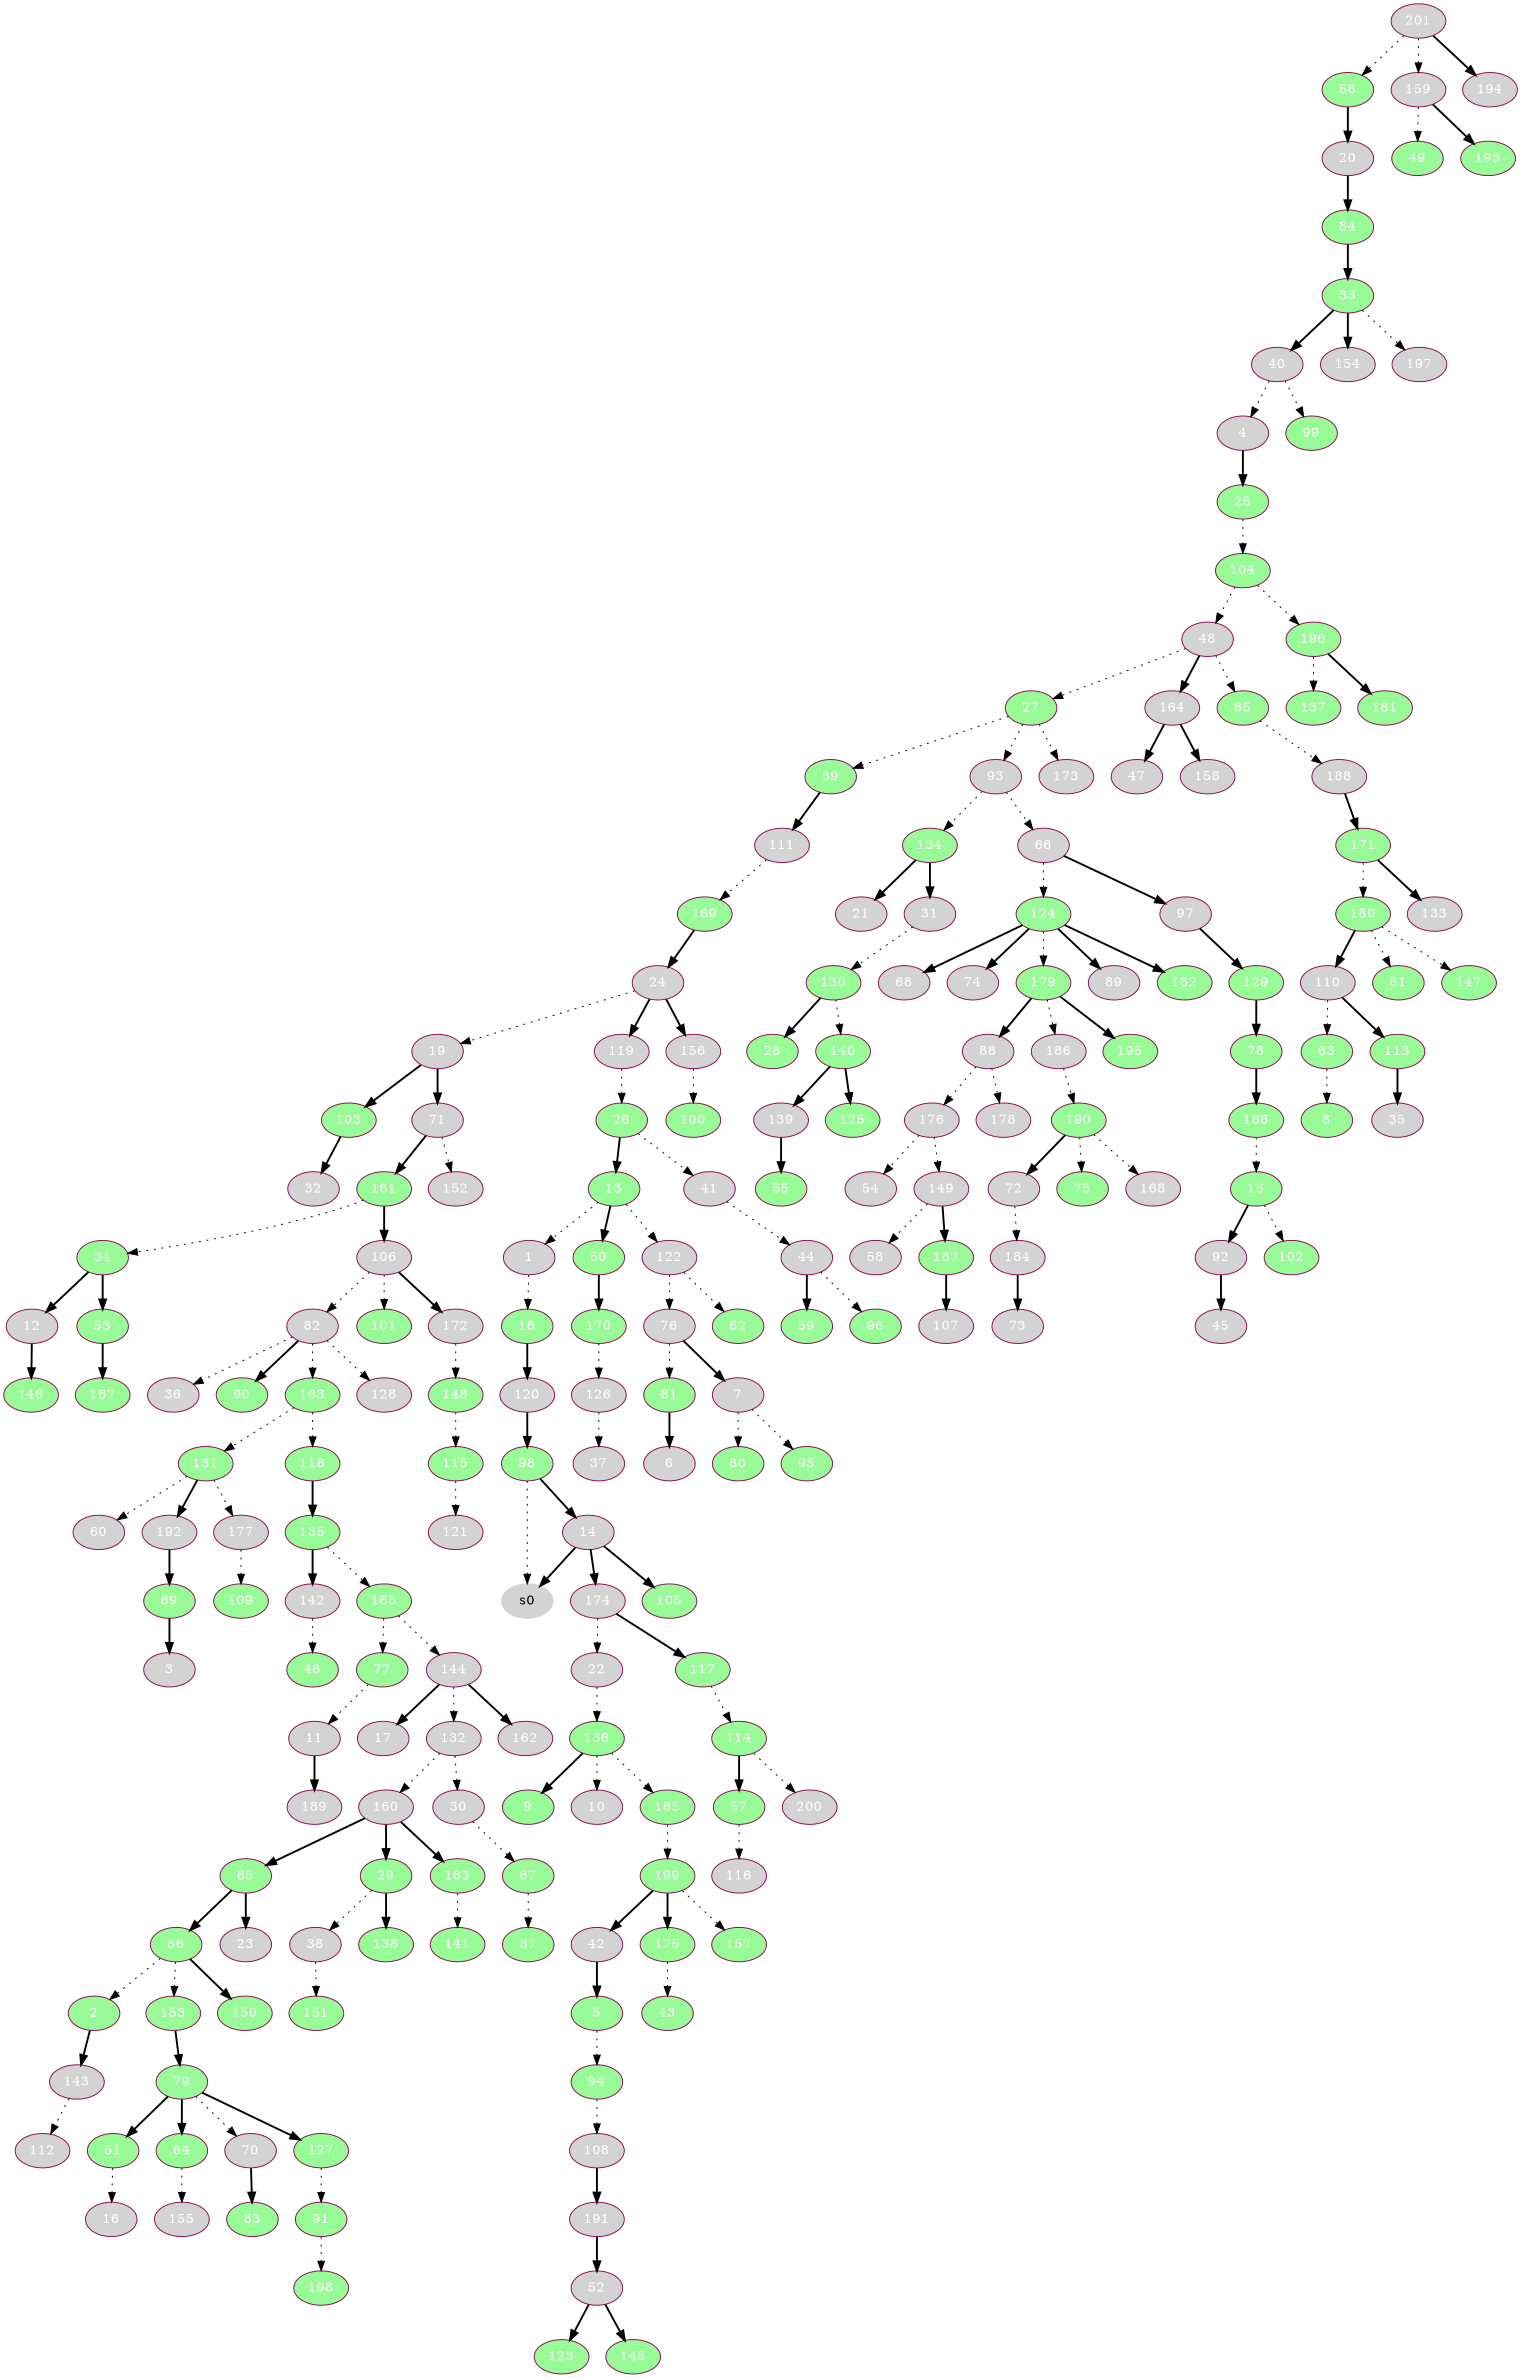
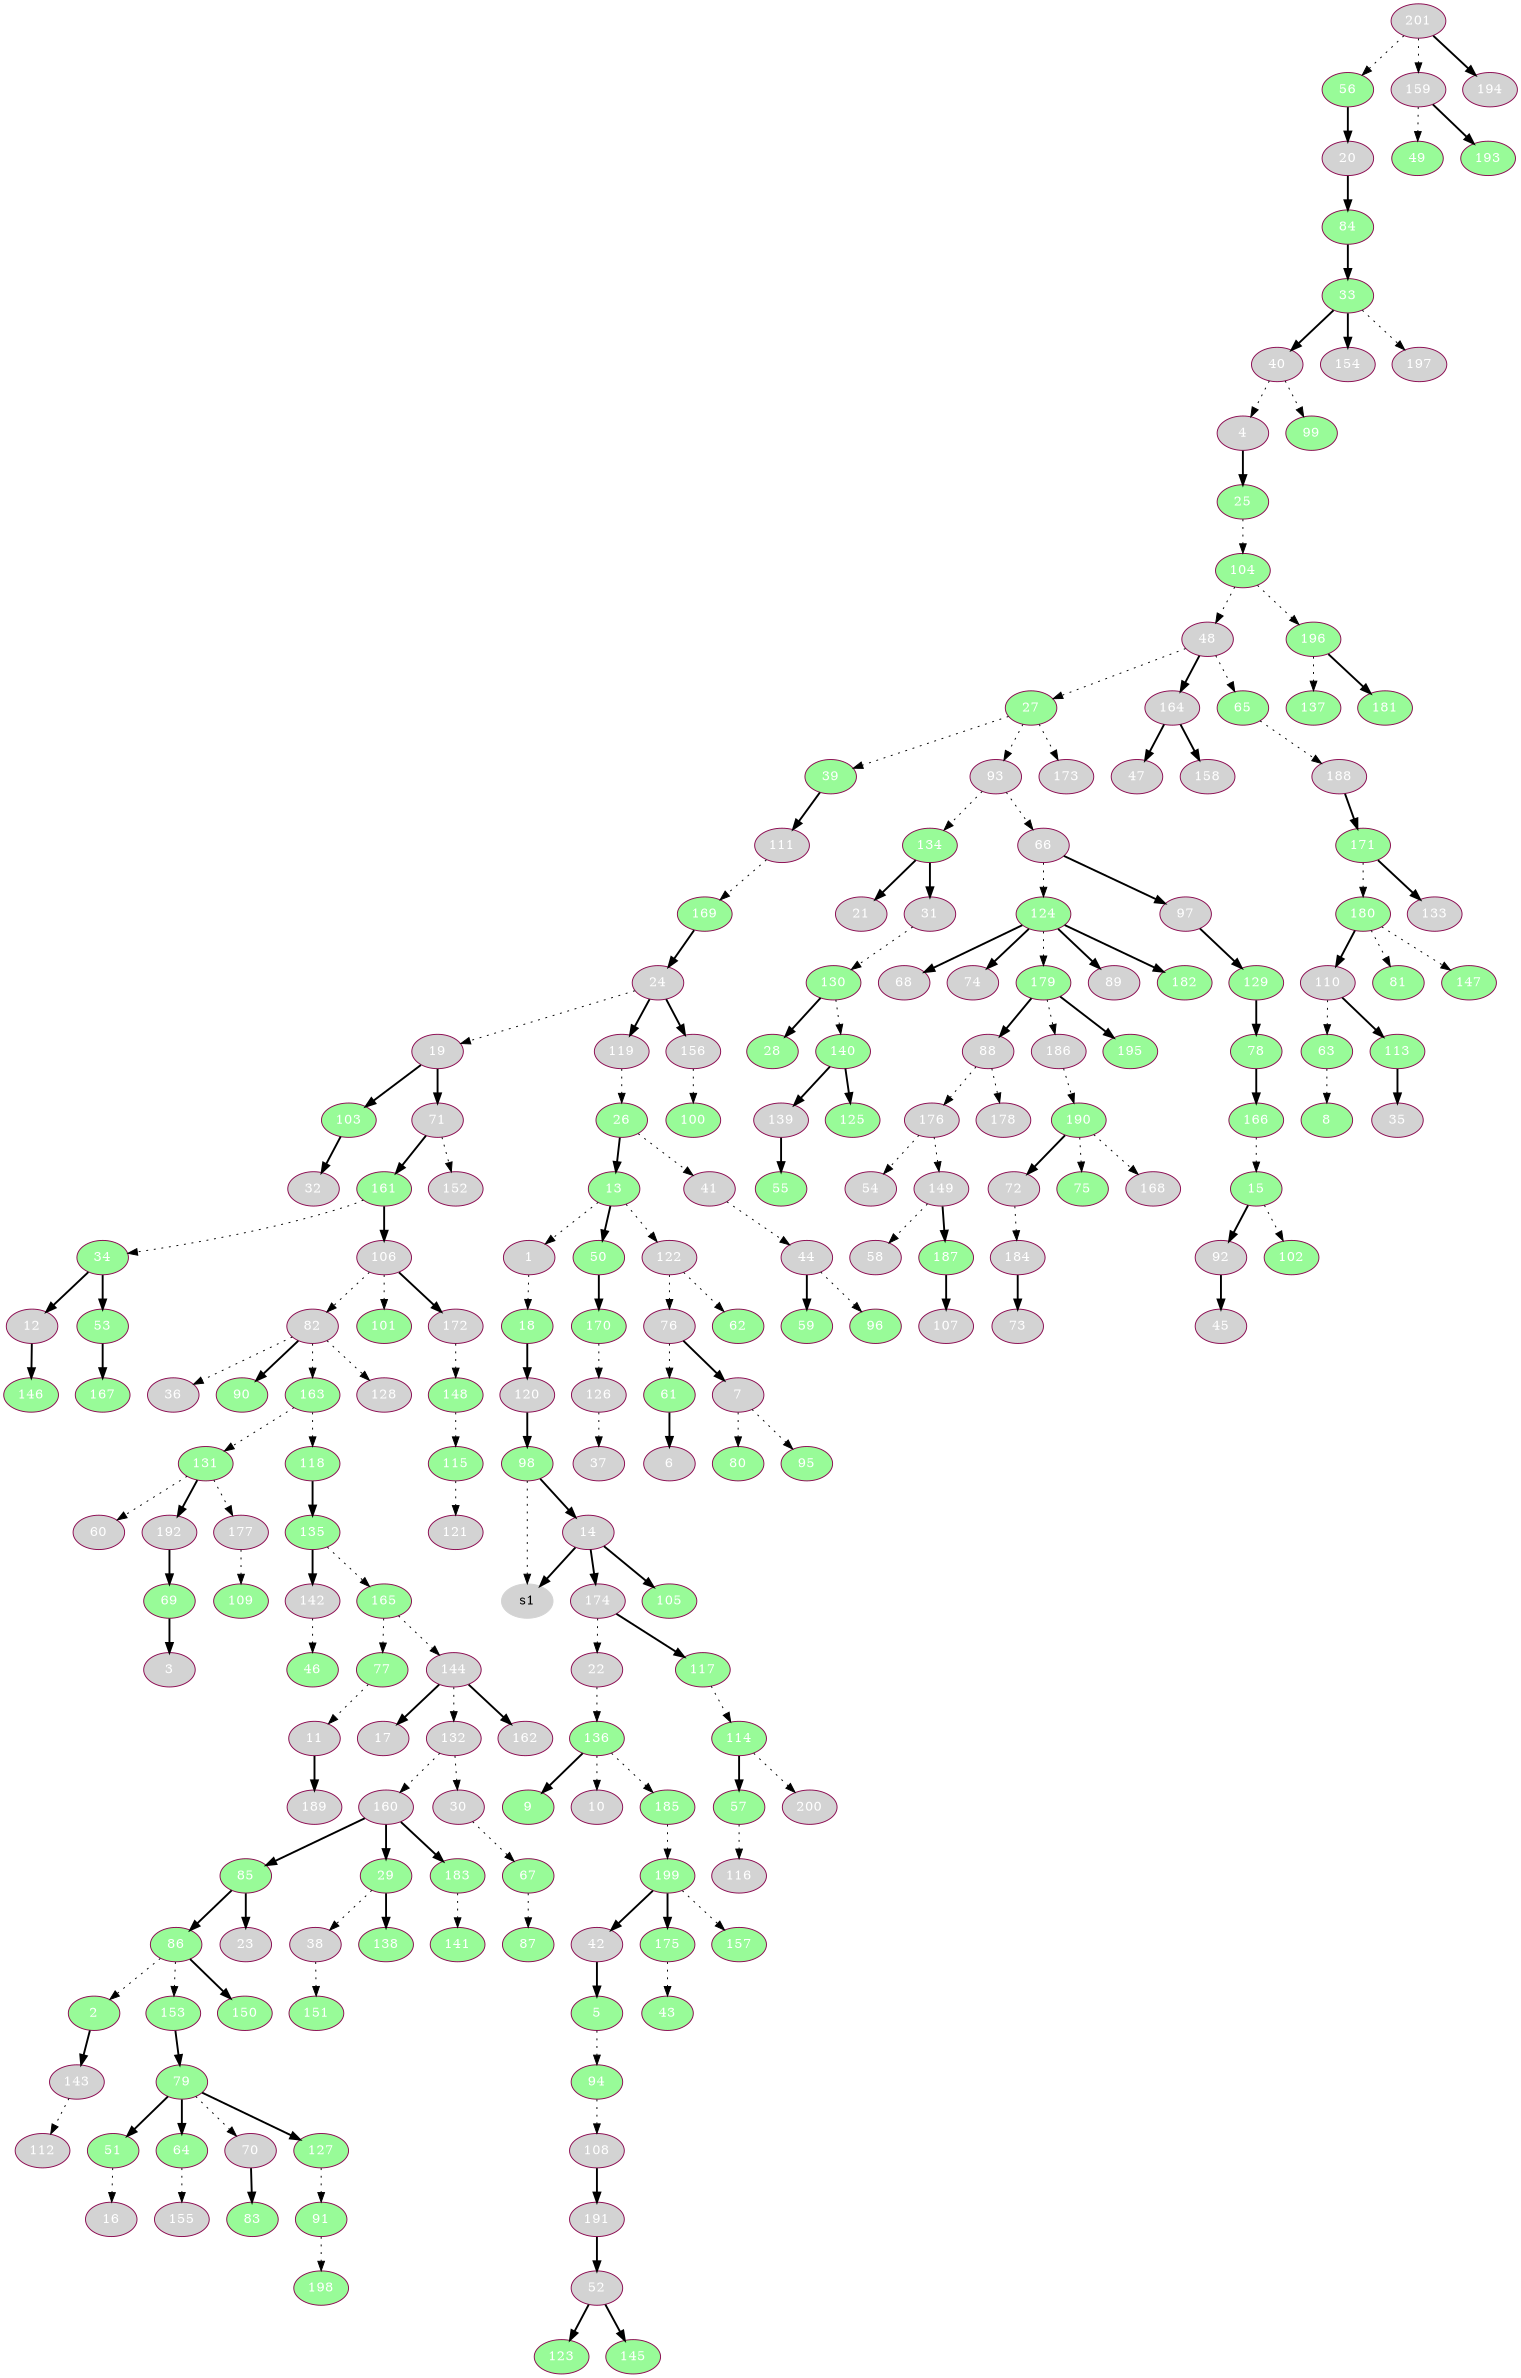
(527, 1601) -> (527, 1601)
